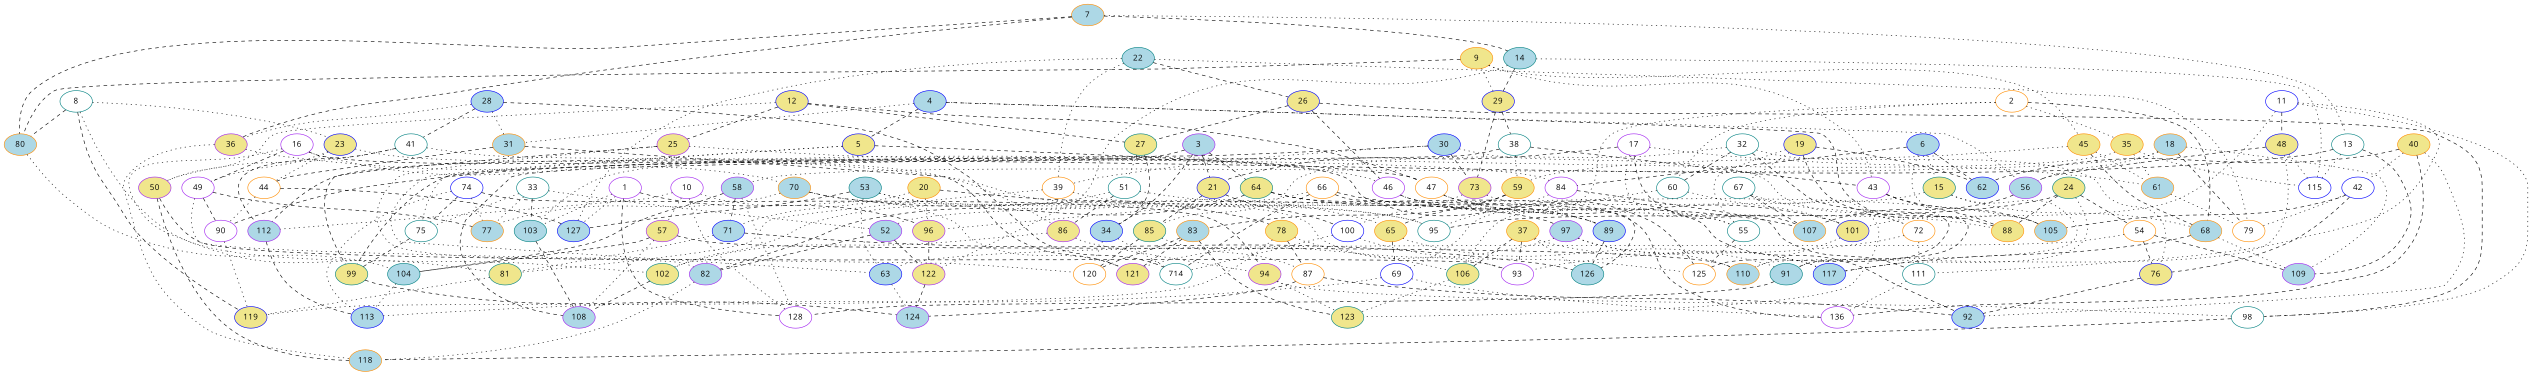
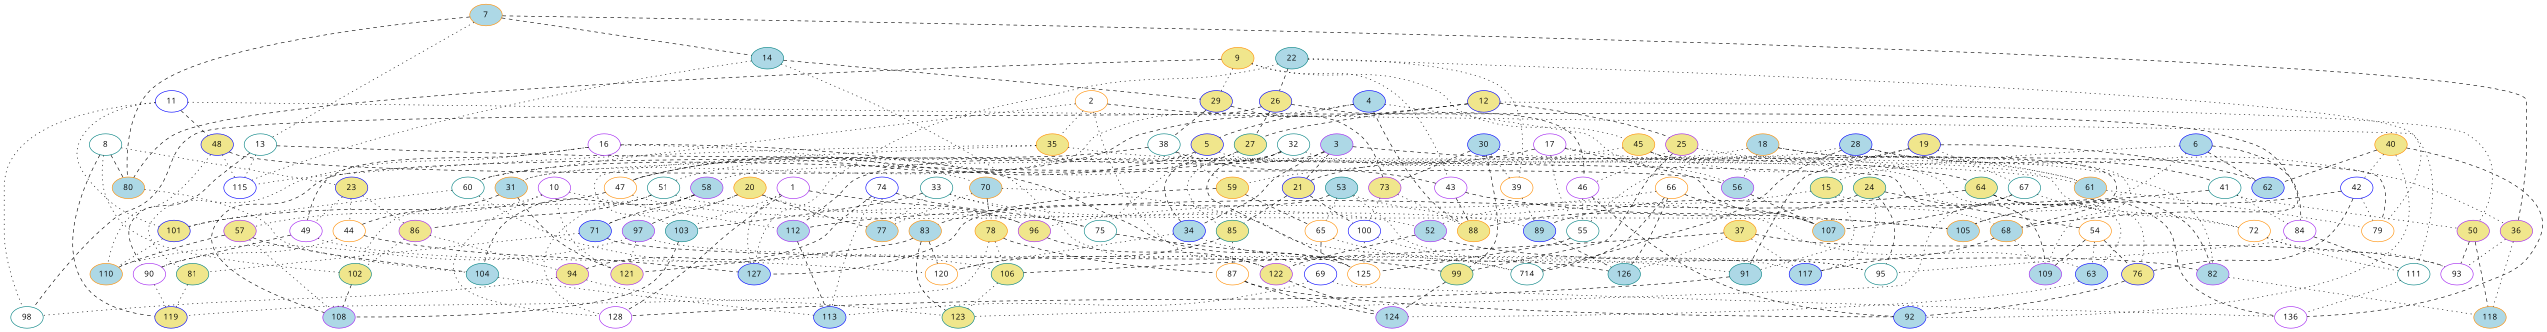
(343, 209) -> (814, 213)
(790, 216) -> none
(1391, 231) -> (1321, 231)
(1307, 345) -> none
